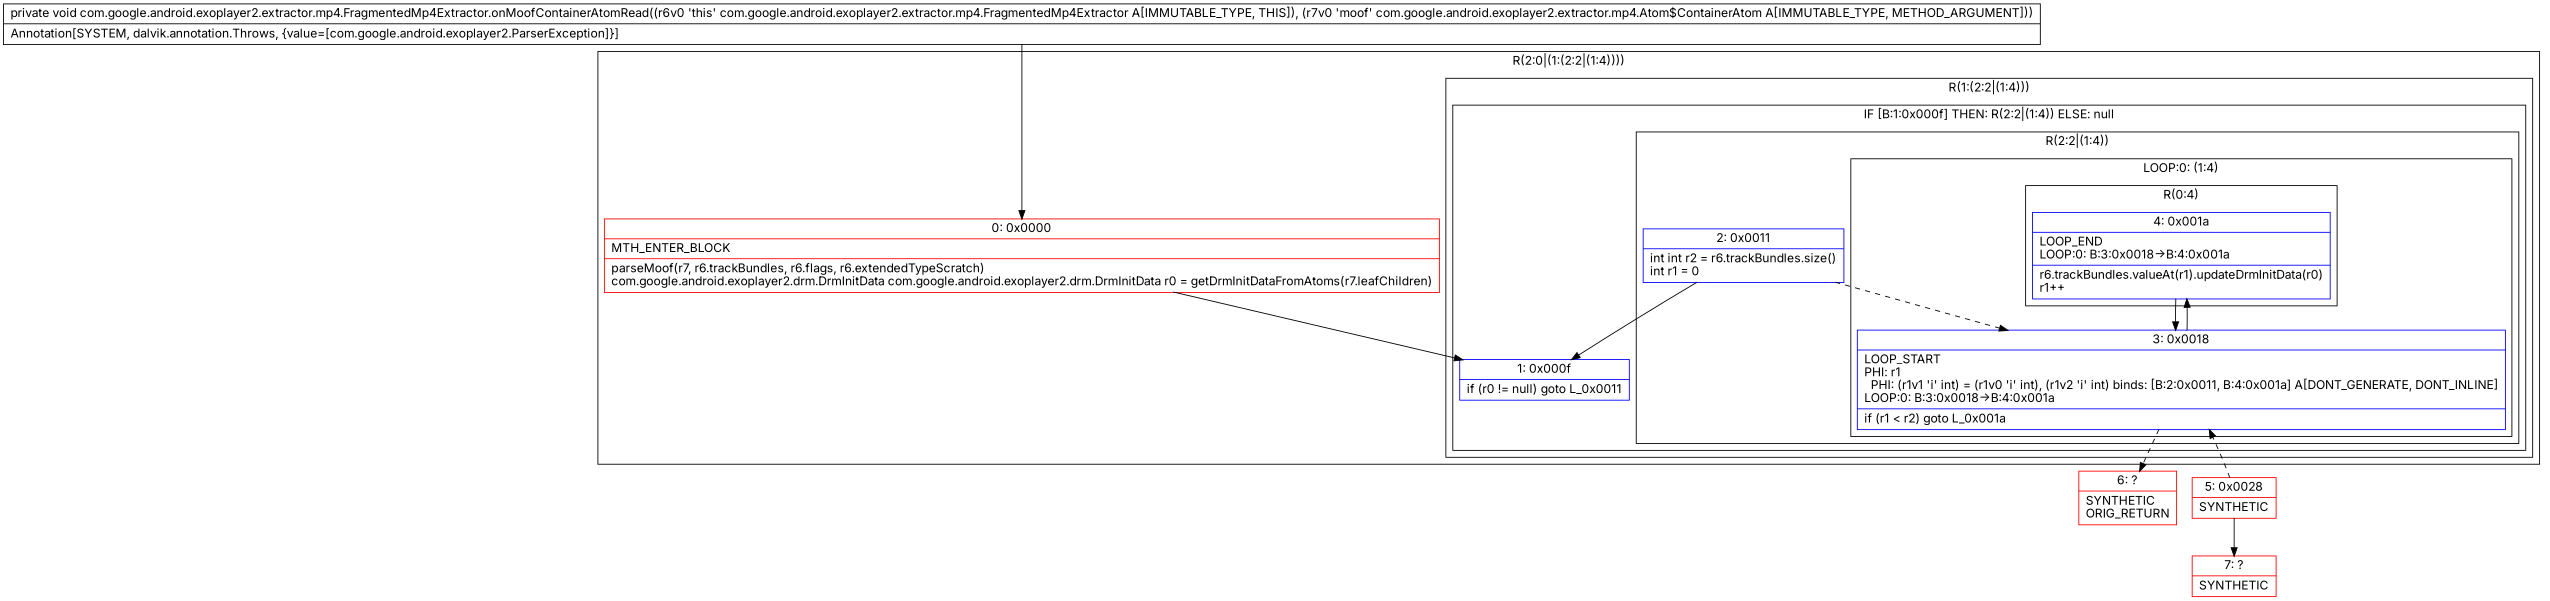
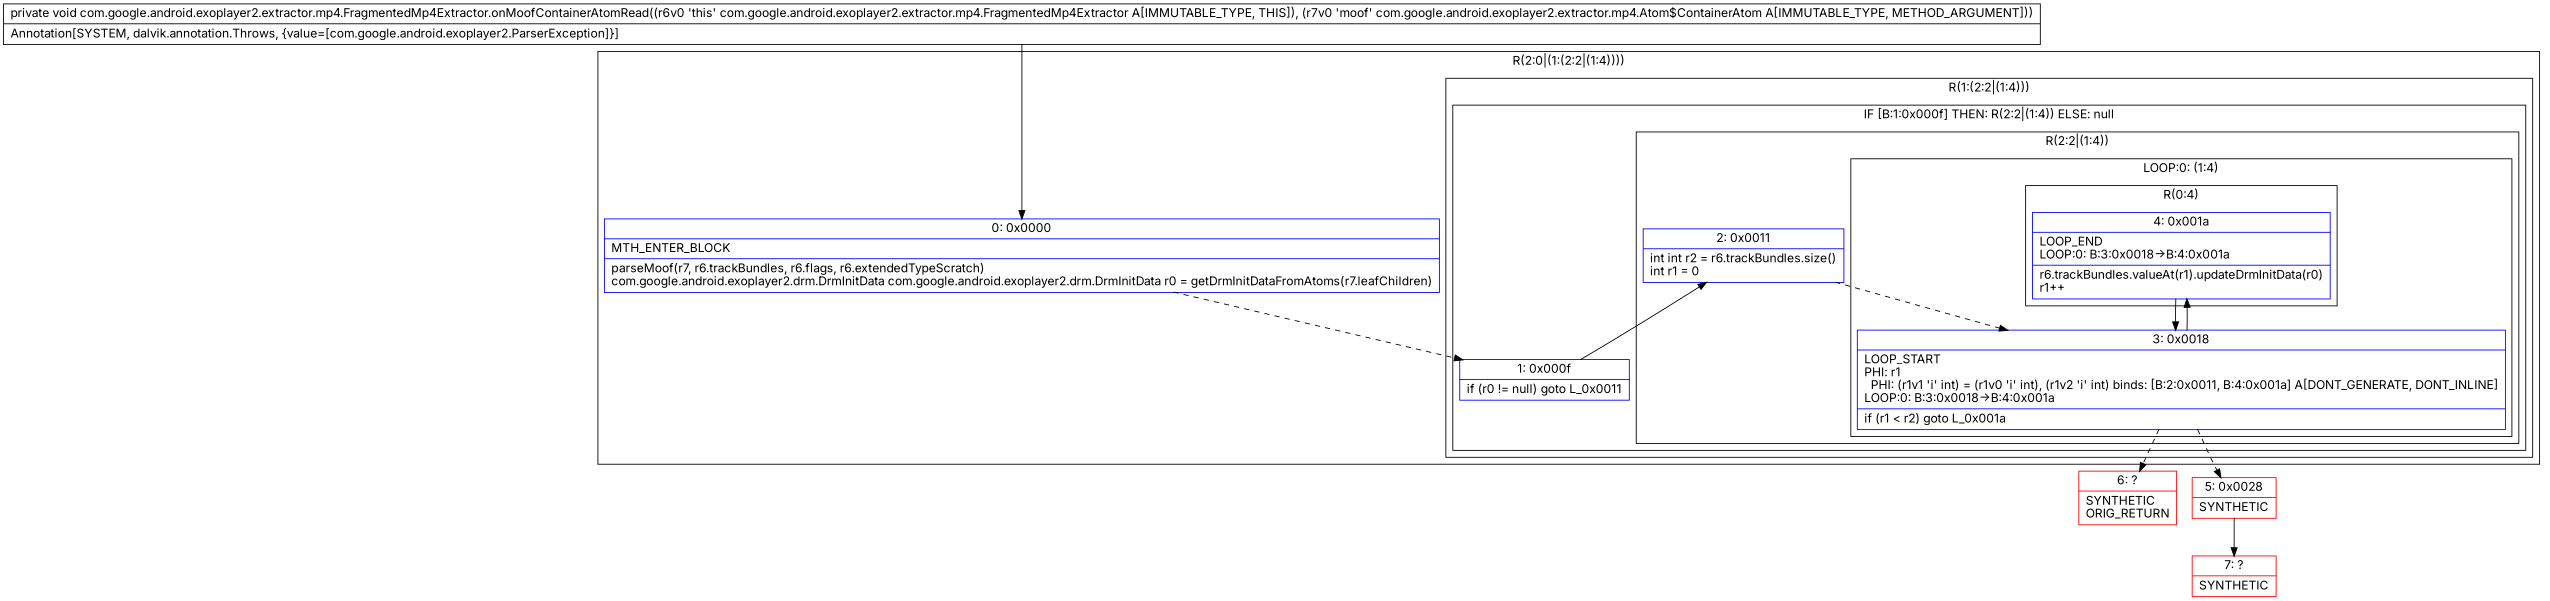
(1022, 256) -> (1022, 256)
(1644, 314) -> (1643, 322)
(1314, 325) -> (1314, 325)
(2222, 458) -> (2207, 450)
